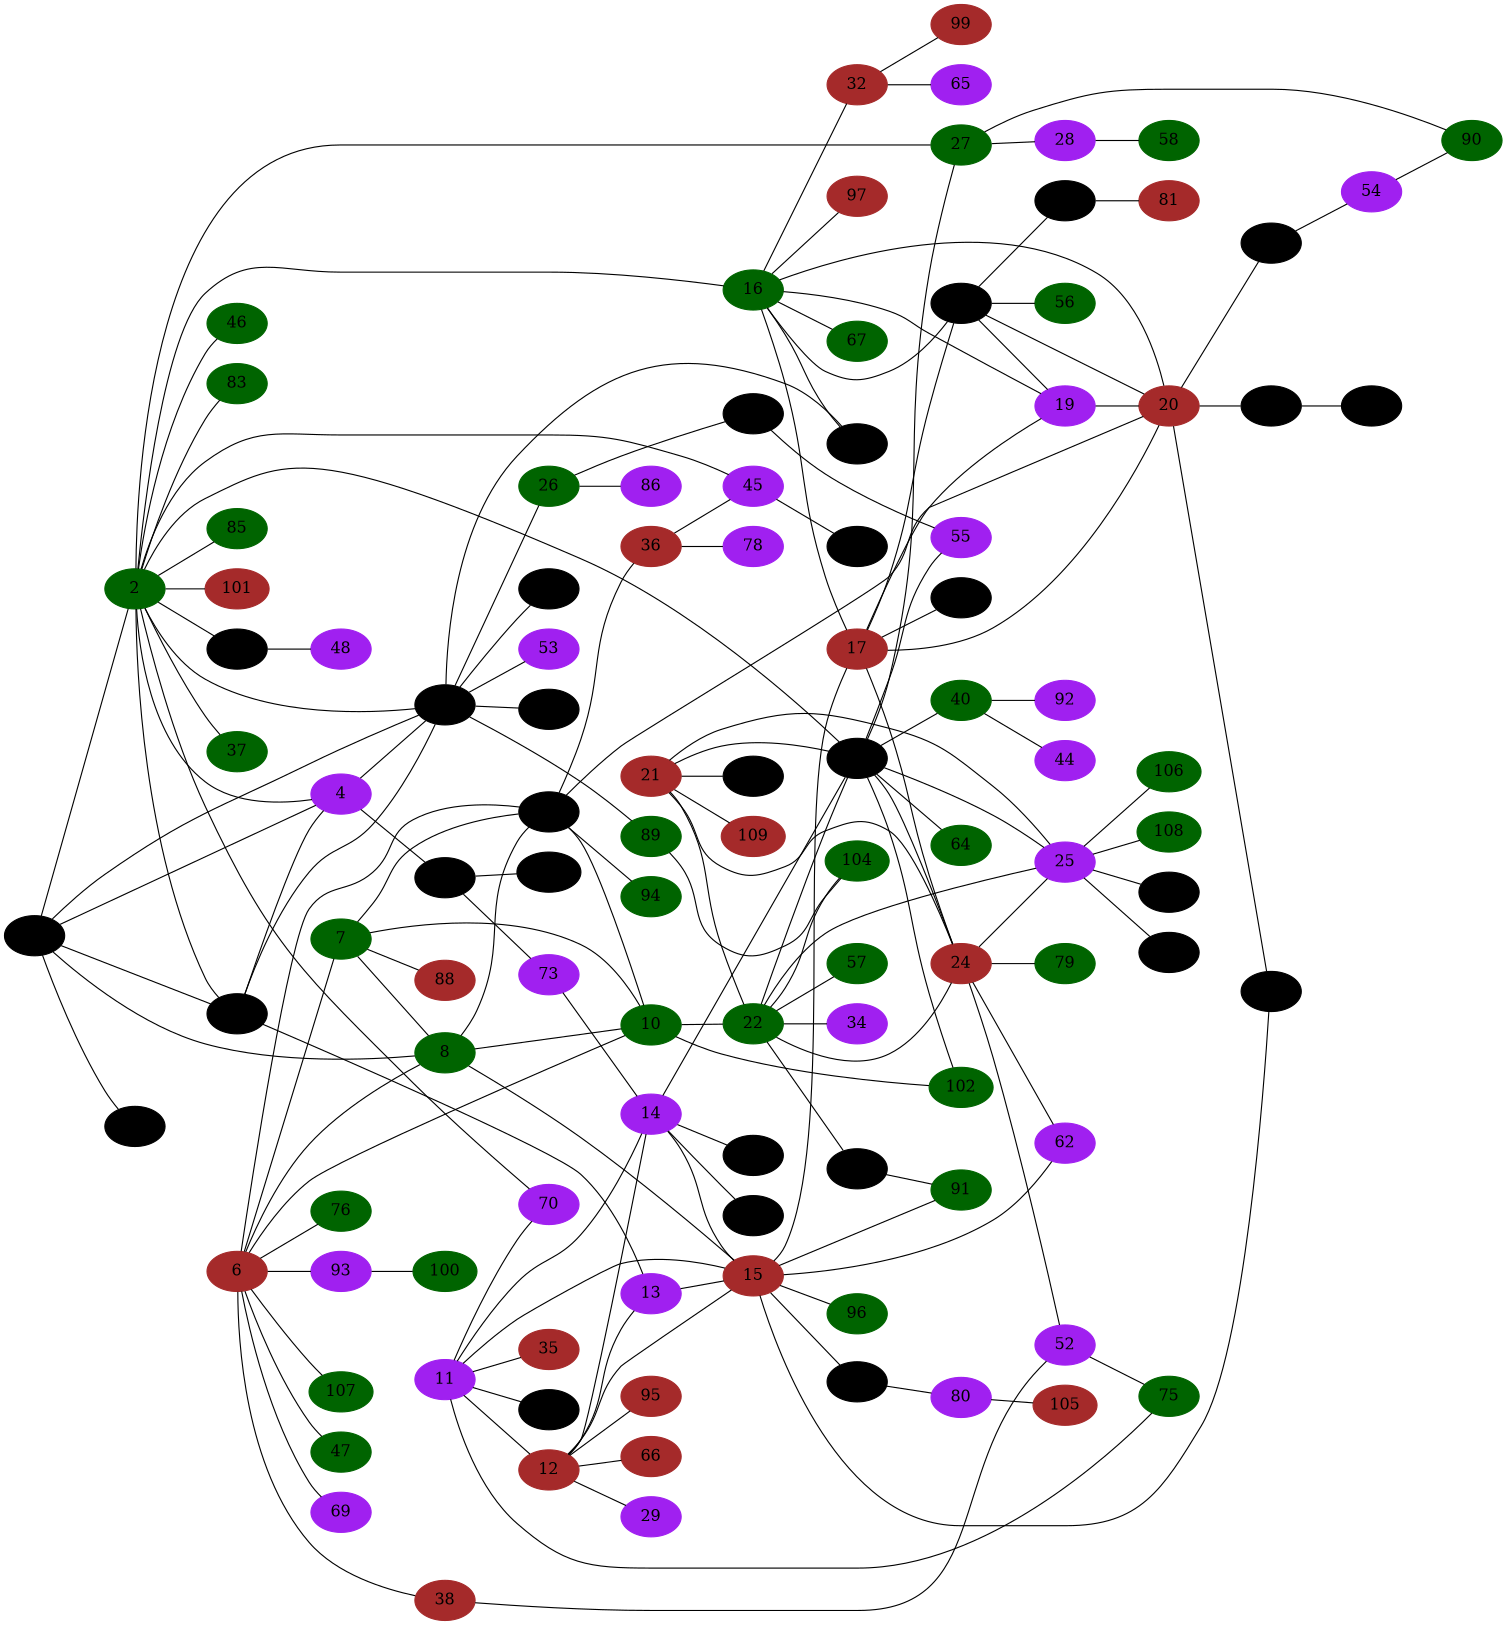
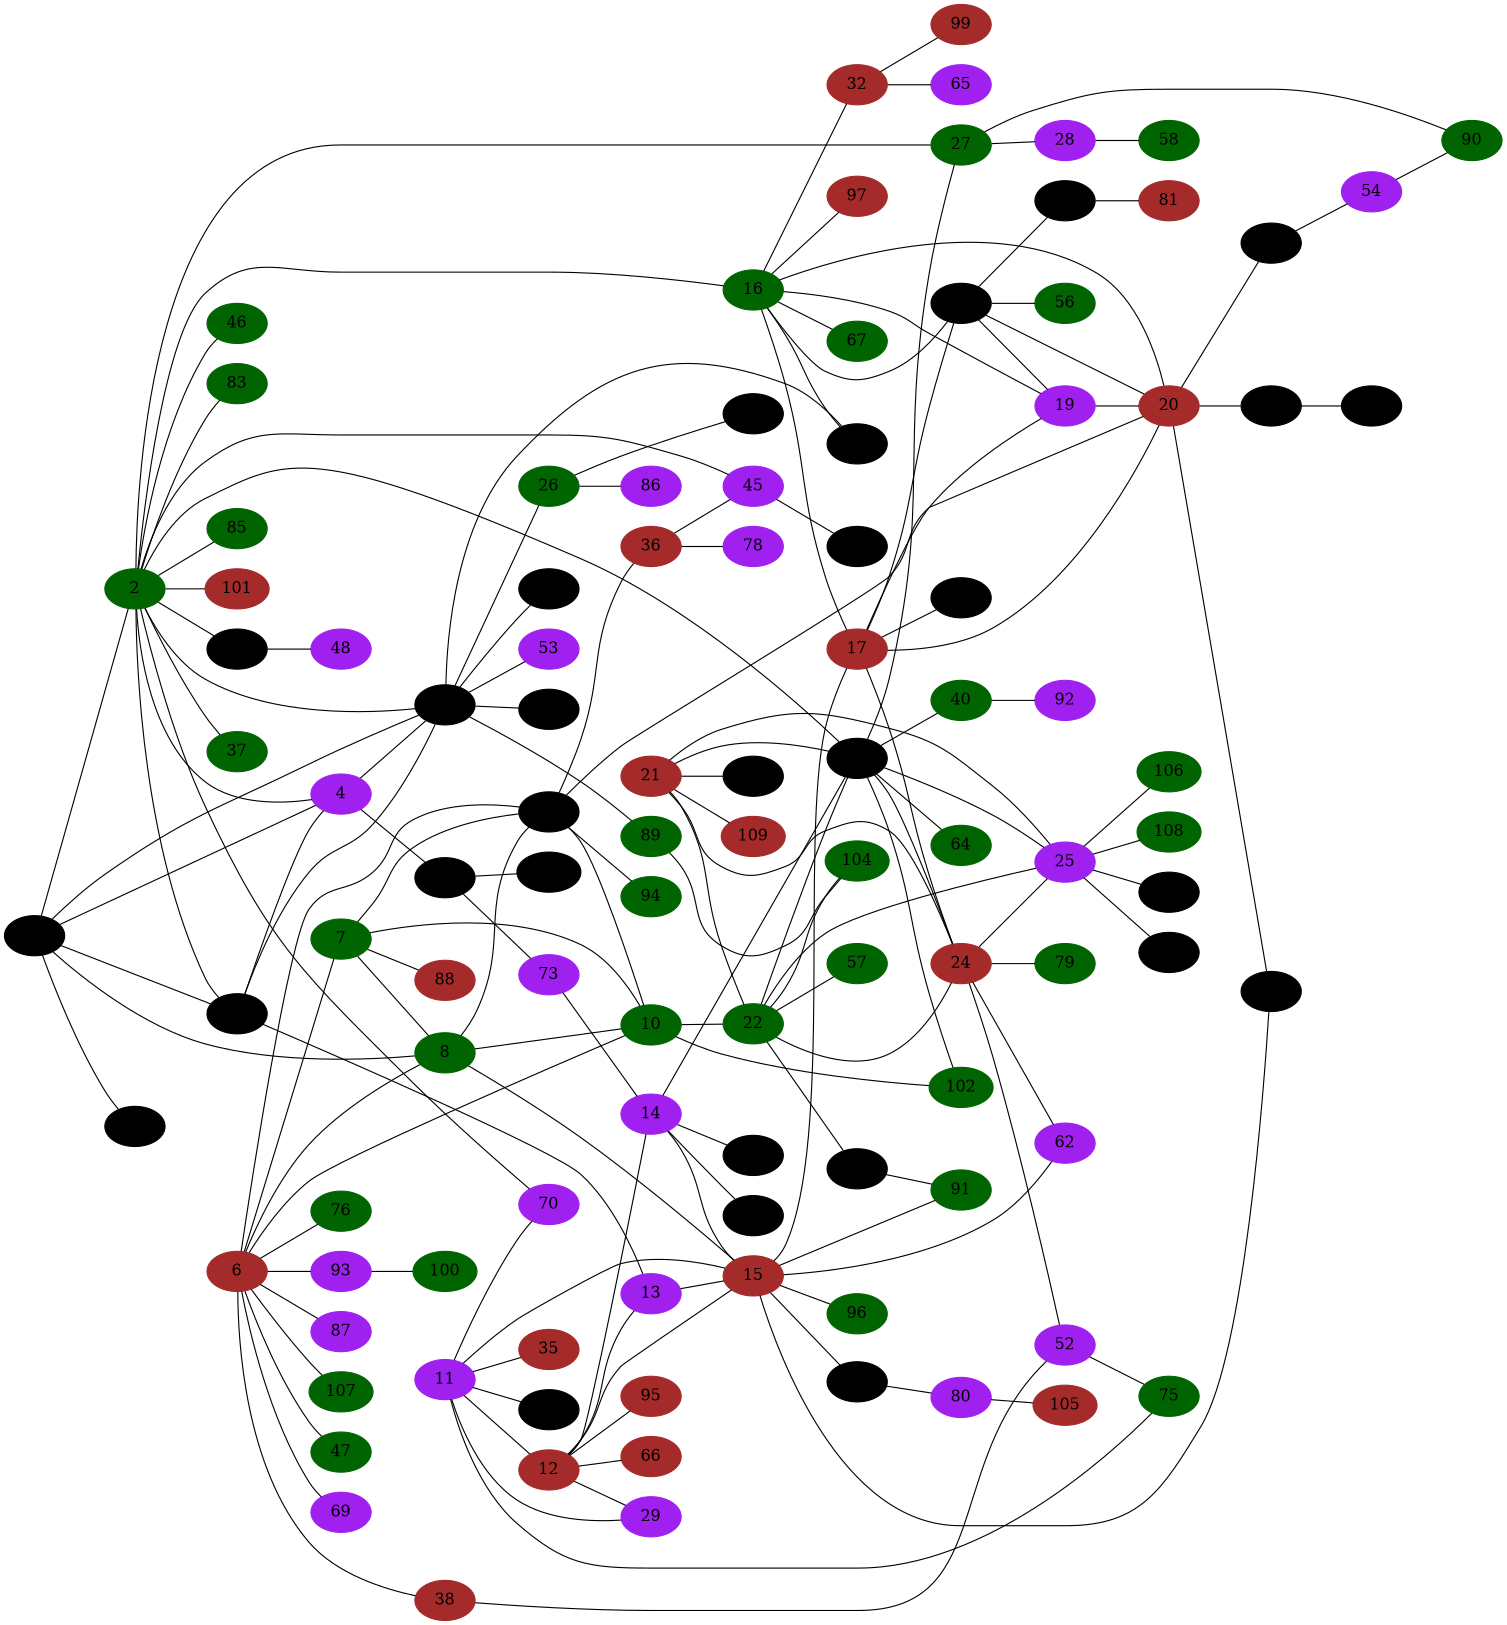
(961, 538) -> none
(1065, 761) -> none
(857, 1024) -> none
(558, 1254) -> (511, 1496)
none -> (341, 1332)
